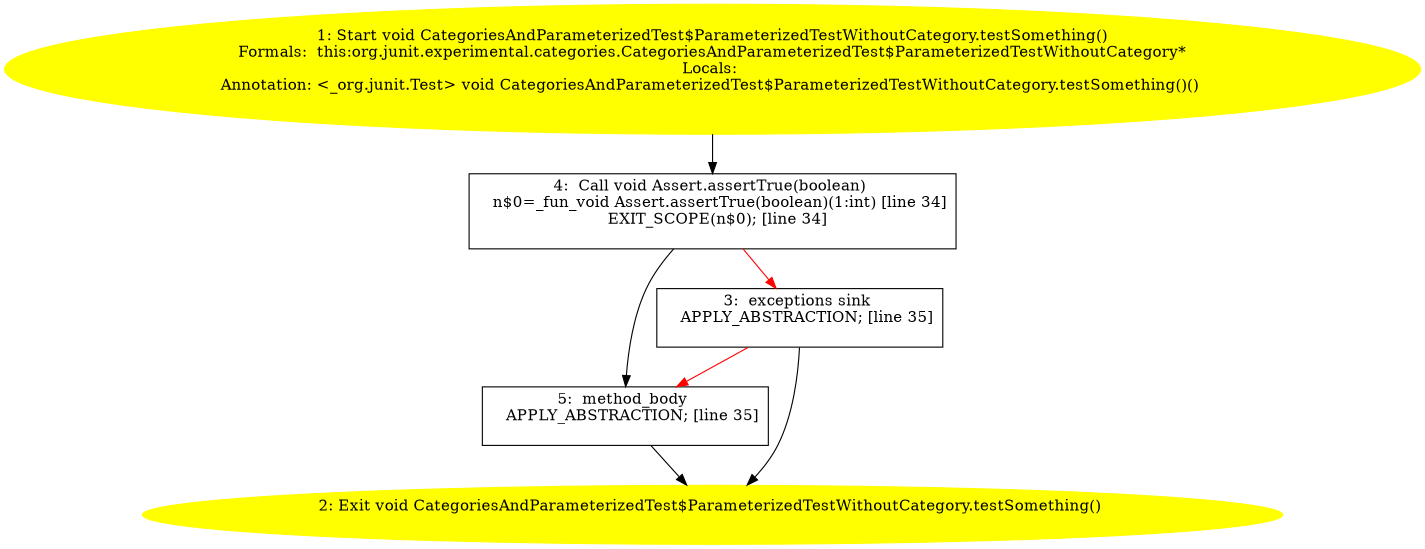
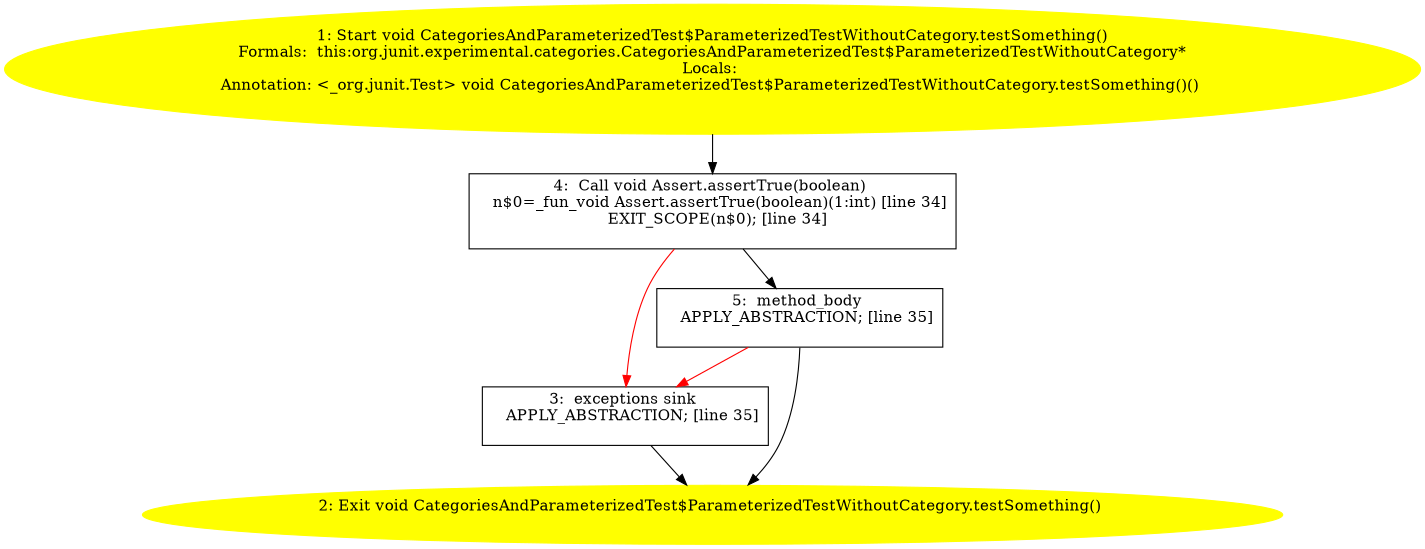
(717, 364) -> (717, 364)
